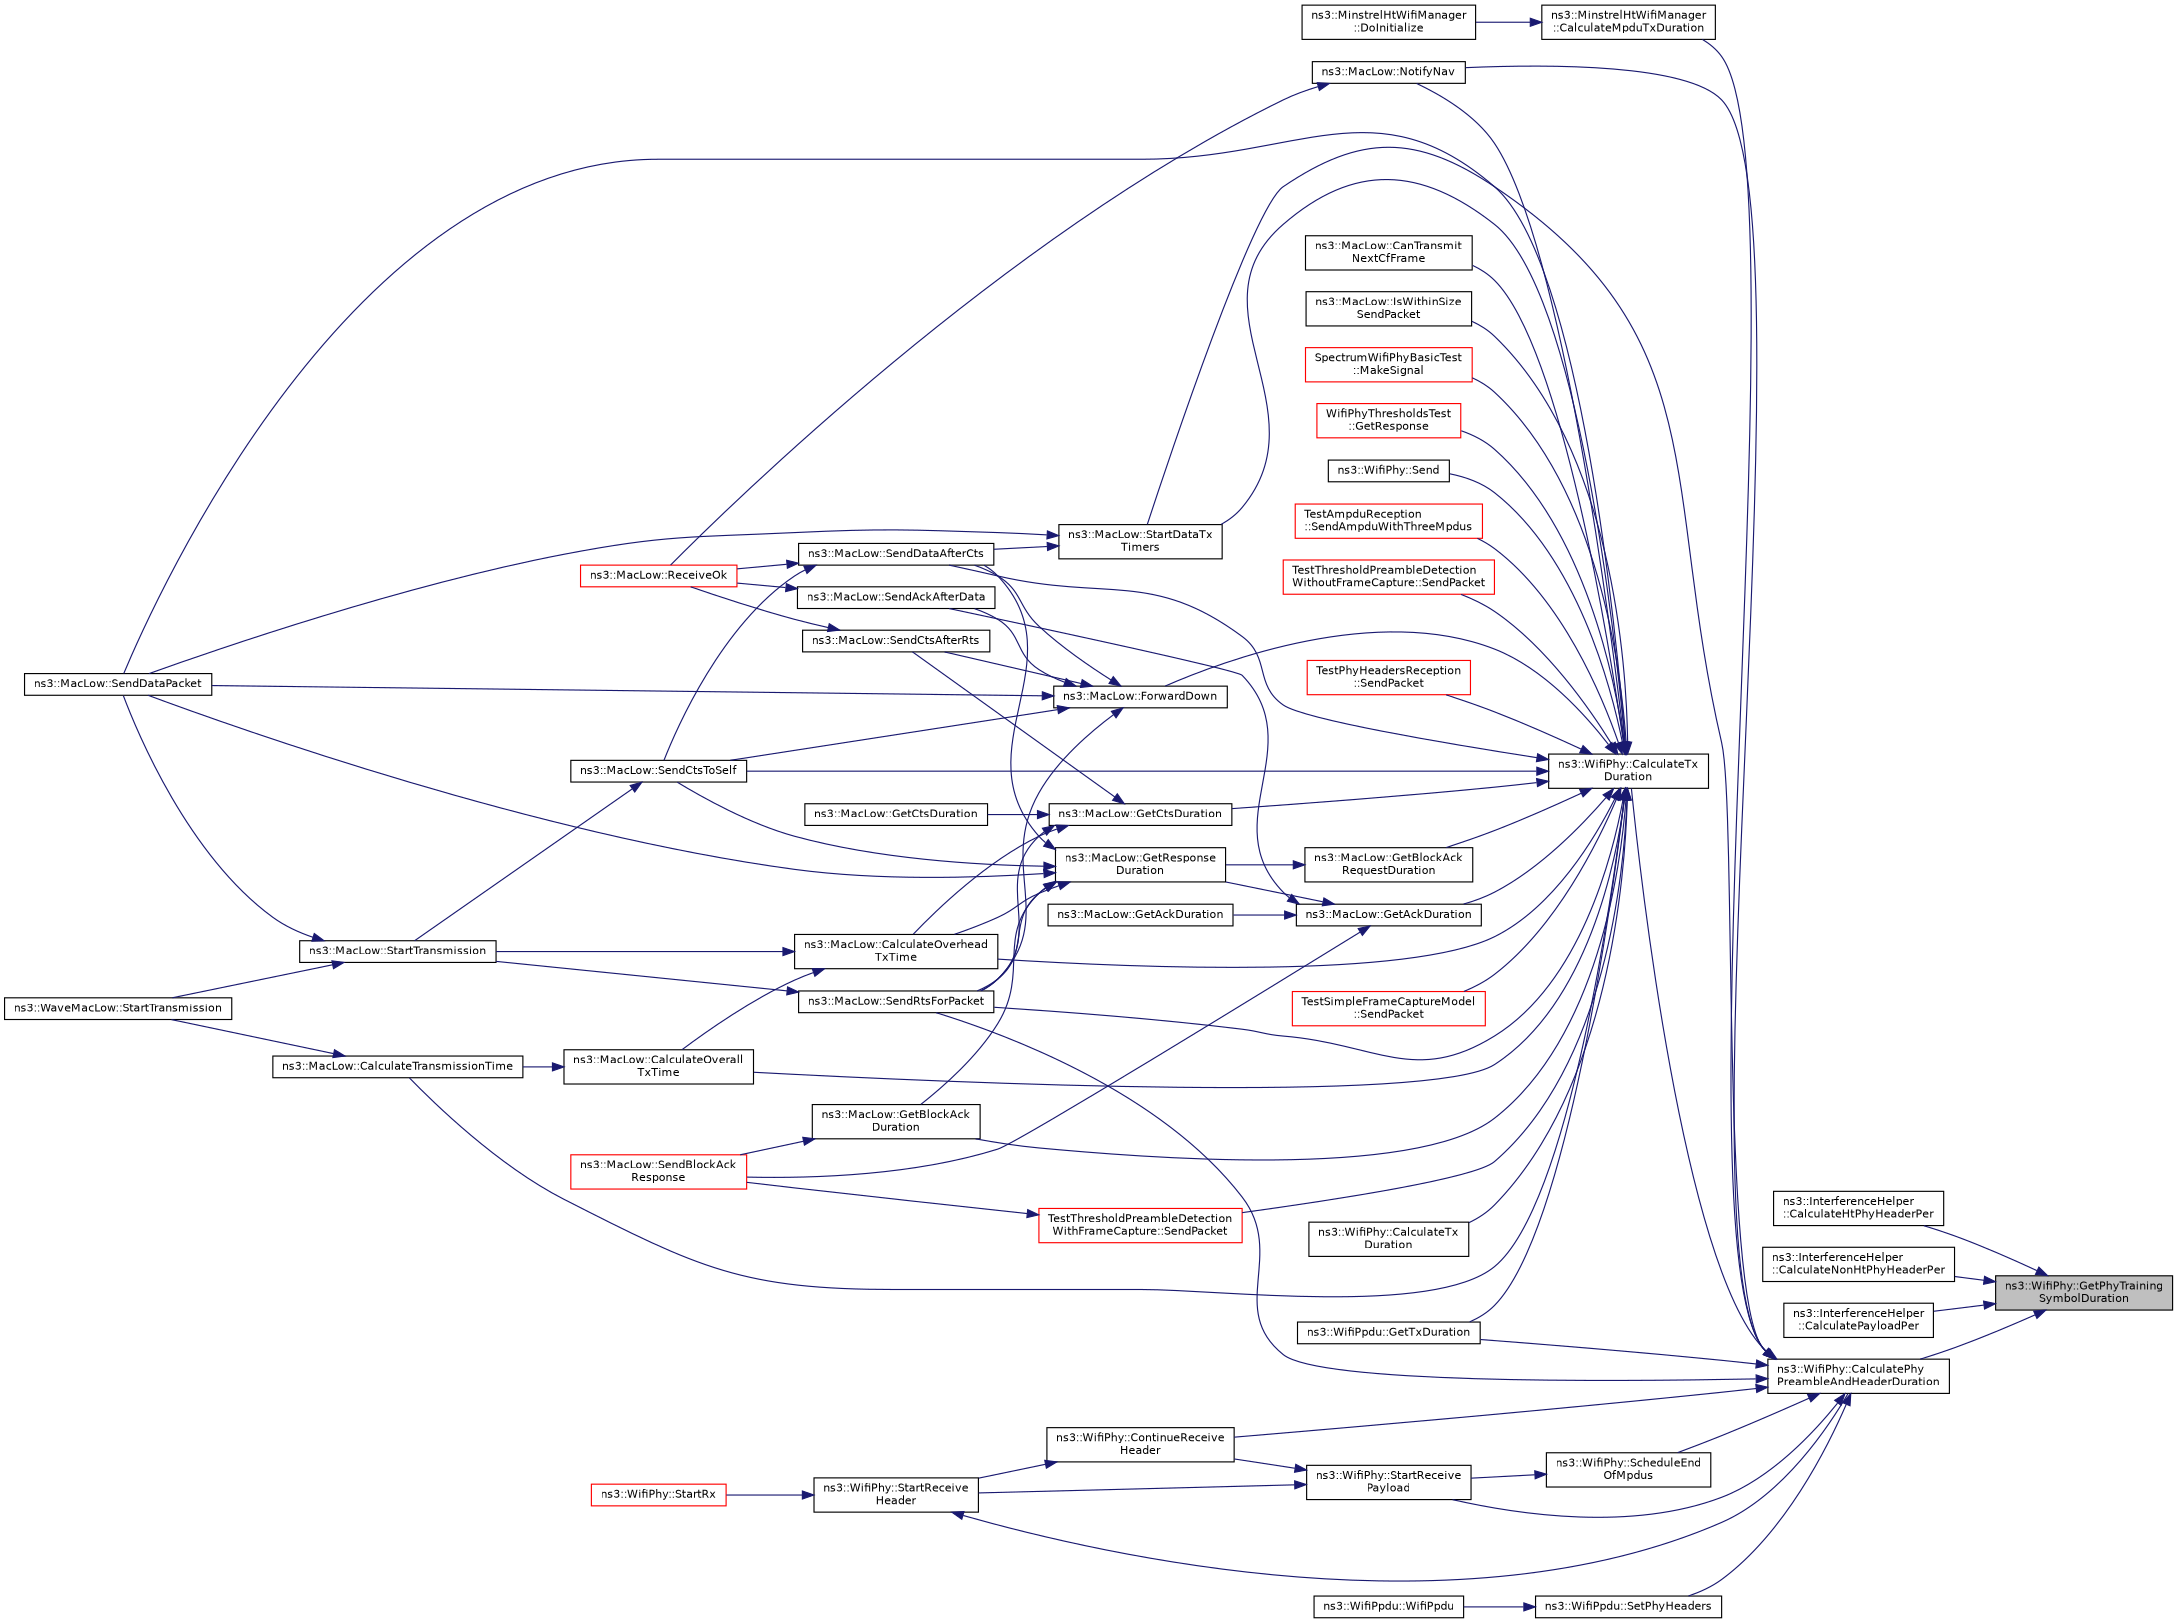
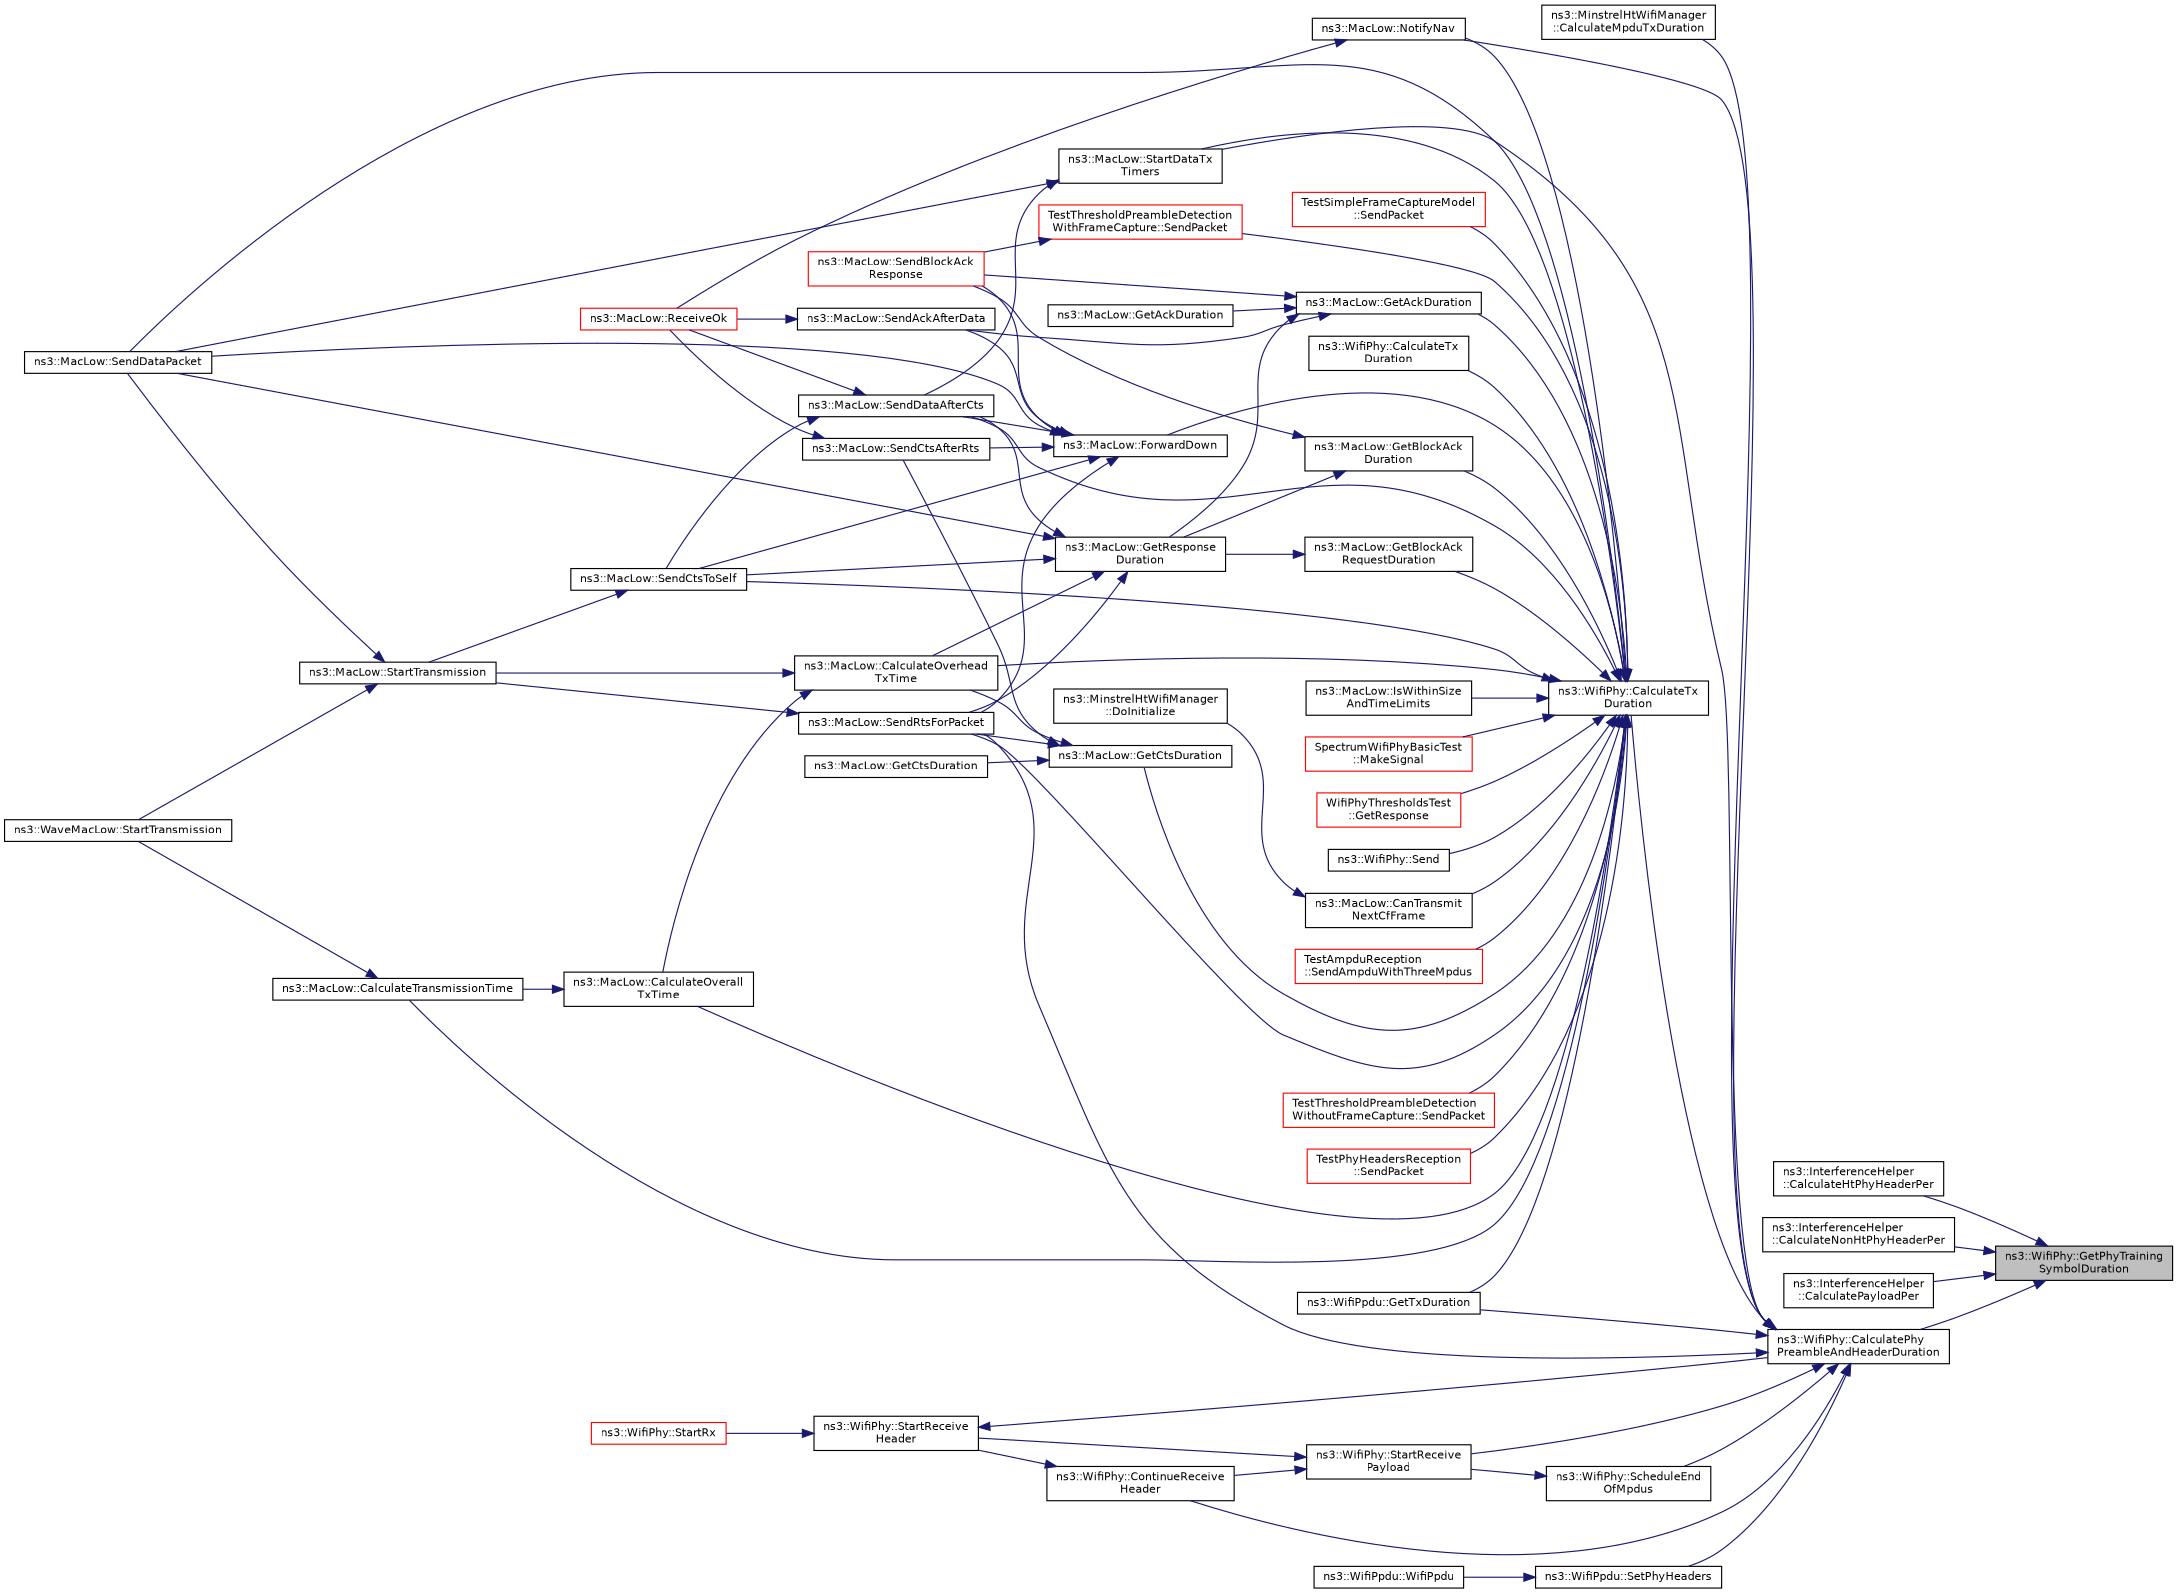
(1503, 22) -> (1263, 807)
(1389, 309) -> (1389, 698)
none -> (1018, 359)
(1008, 1001) -> (1259, 506)
